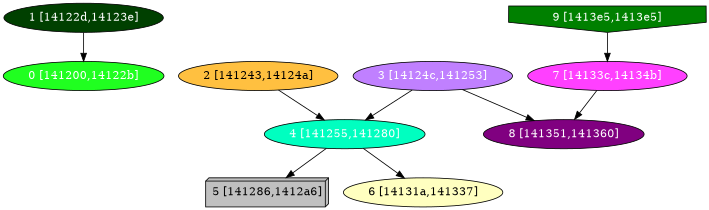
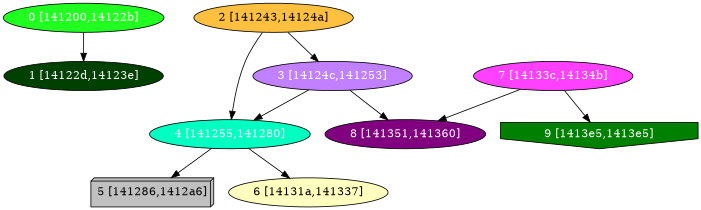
(84, 43) -> (84, 43)
(607, 43) -> (575, 103)
none -> (300, 44)
